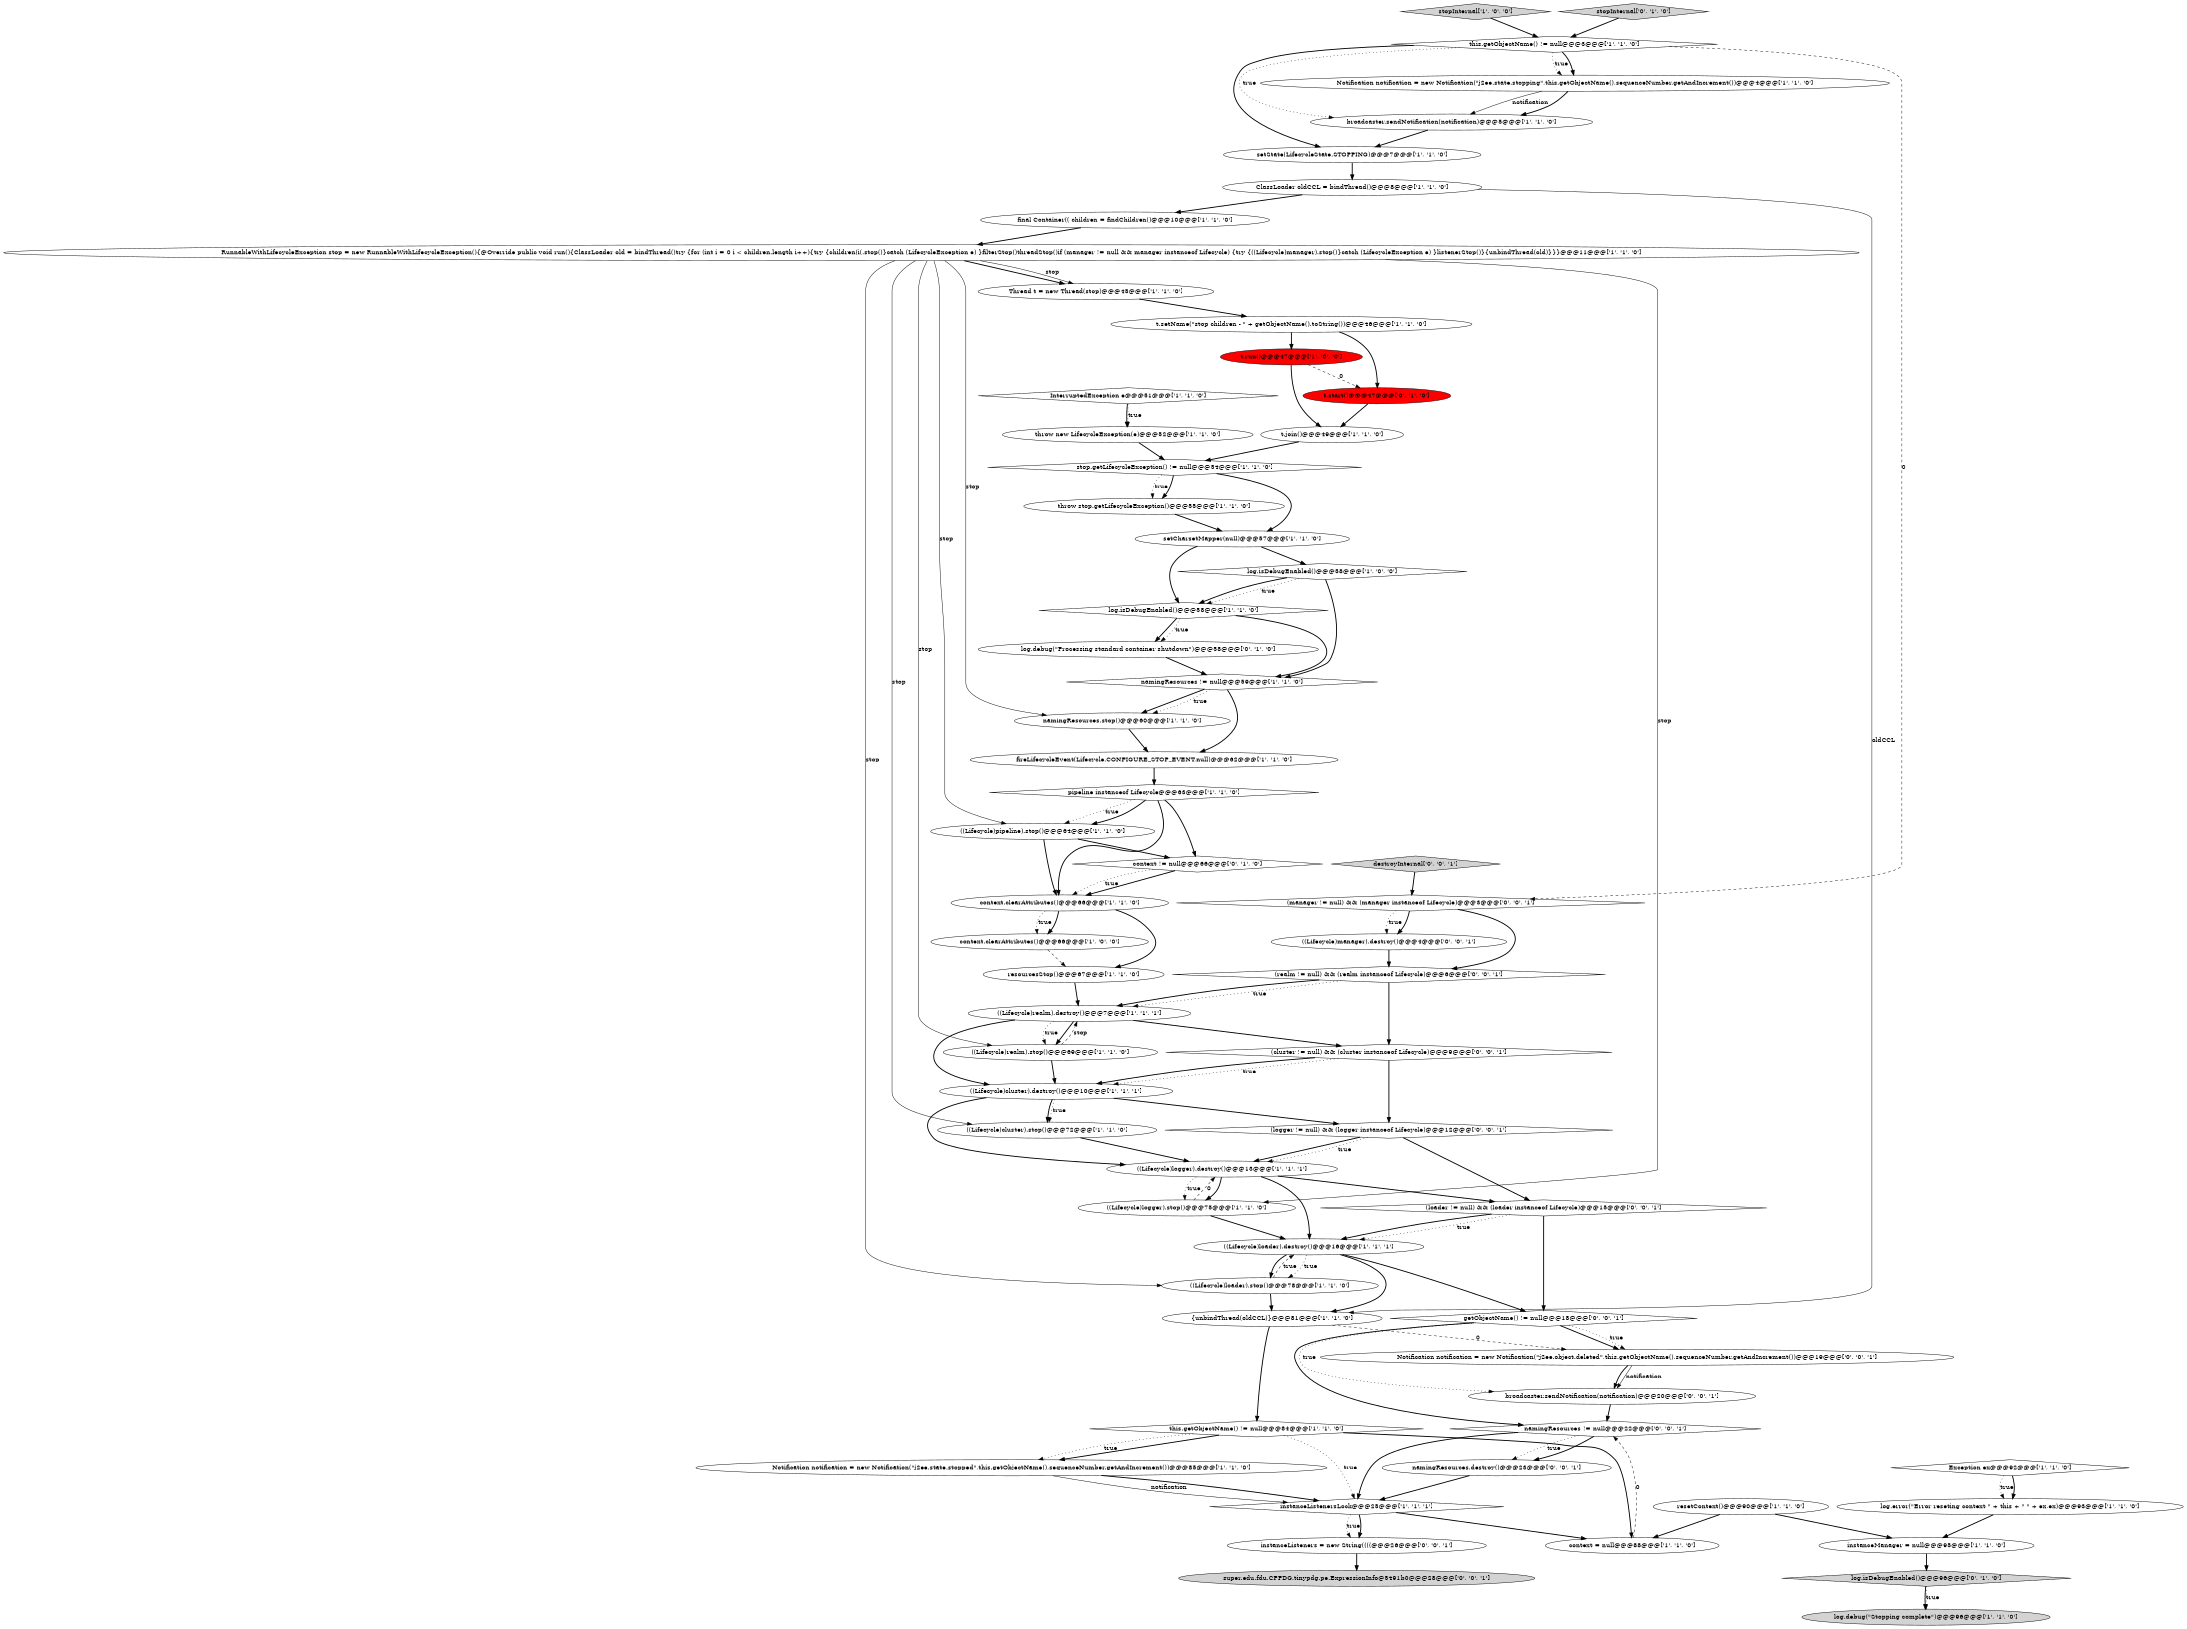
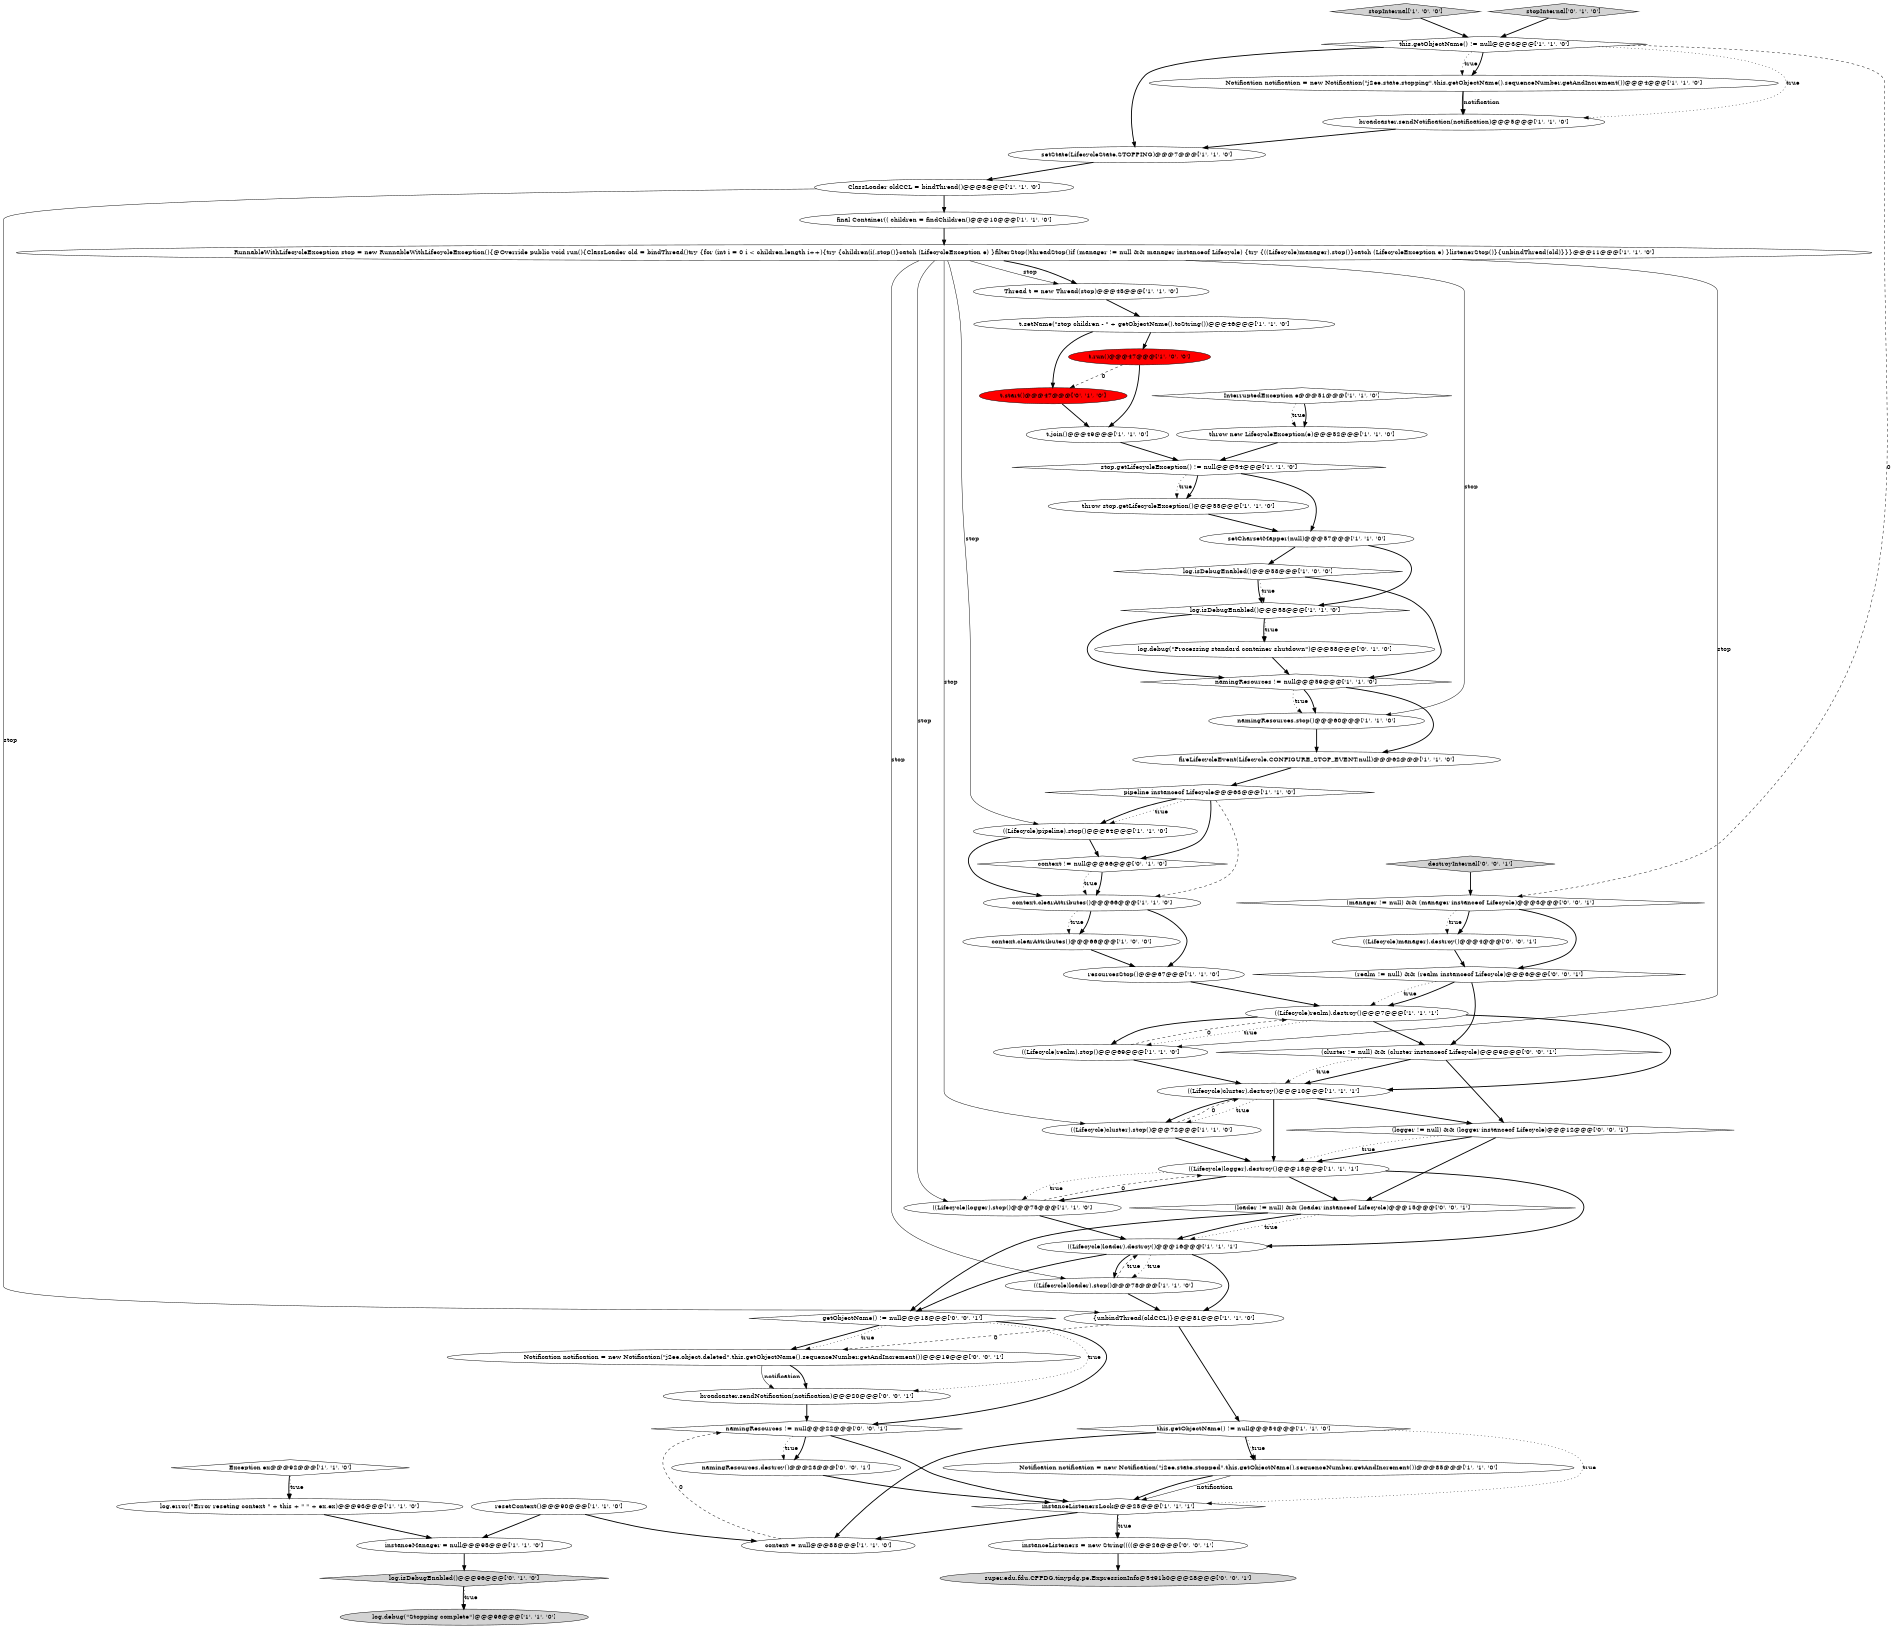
(1884, 740) -> (11, 740)
(1099, 846) -> (1232, 871)
(1055, 957) -> (1111, 957)
(1081, 1033) -> (1209, 1033)
none -> (1205, 1111)
